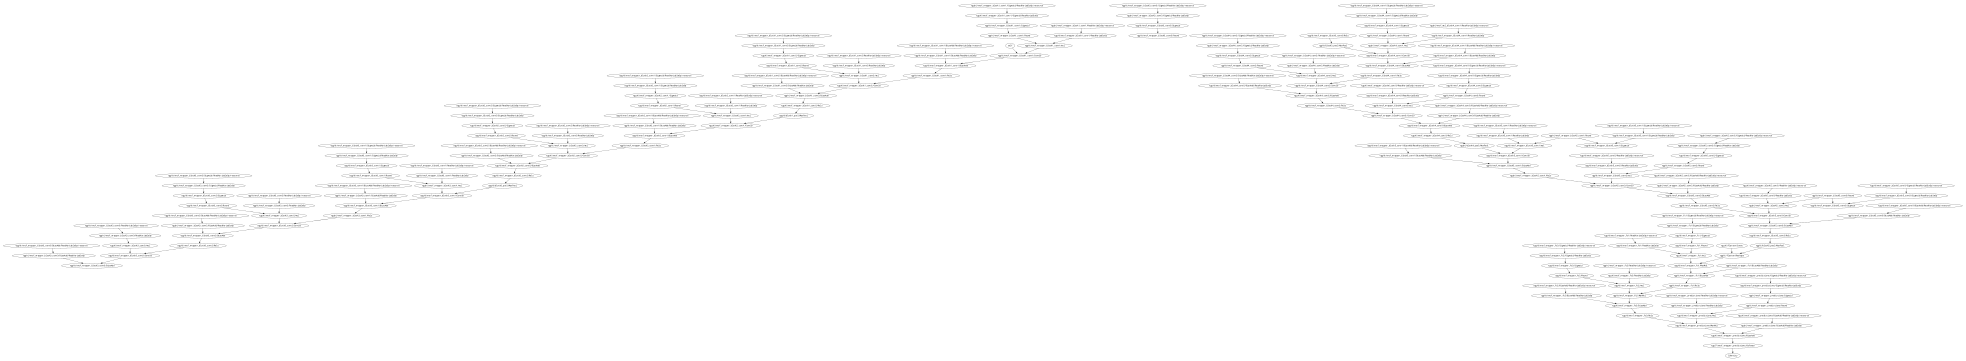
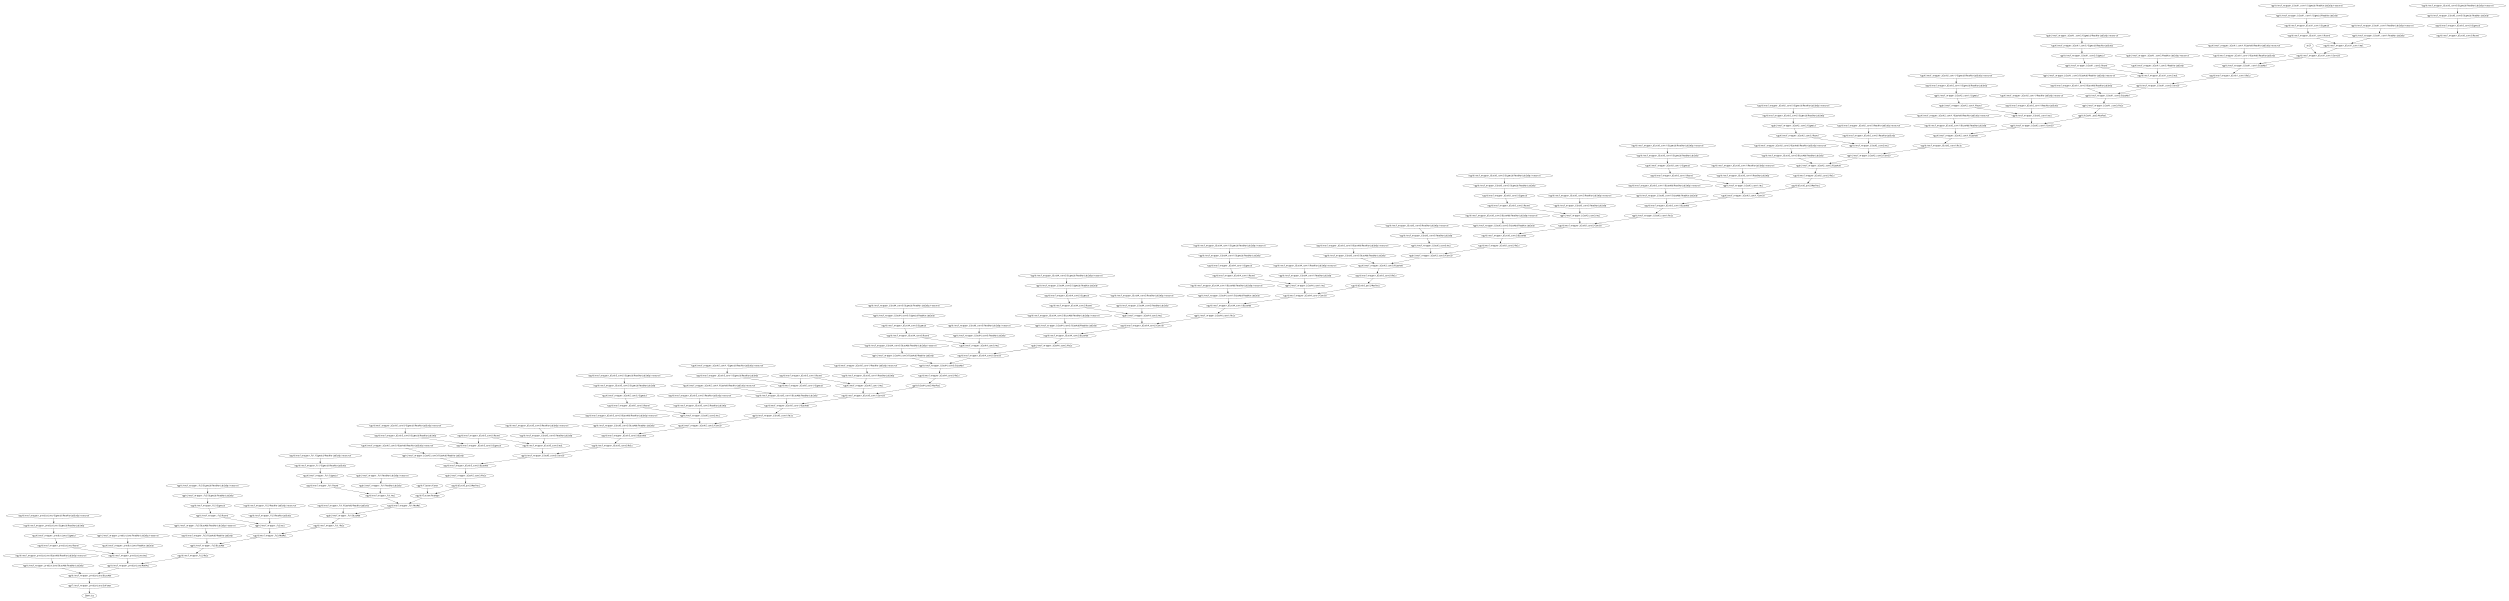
(1459, 26) -> (1305, 266)
none -> (1378, 270)
